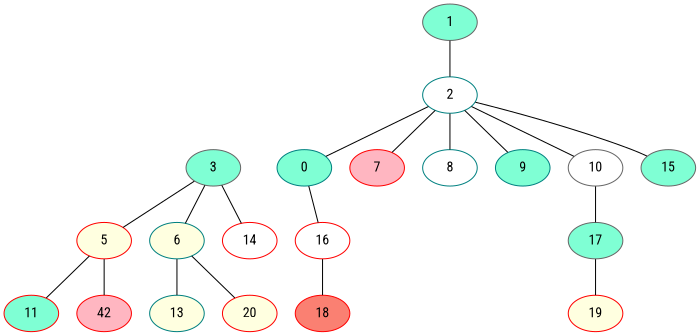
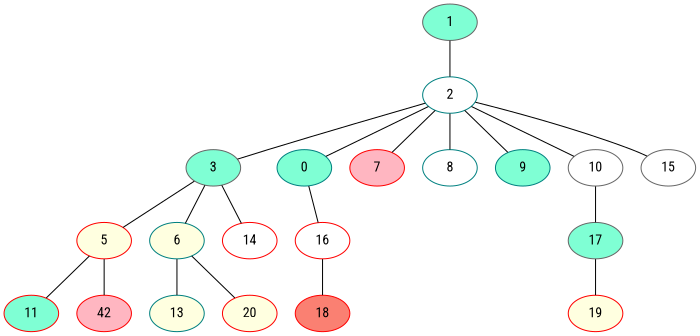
none -> (331, 131)
(668, 168) -> (668, 168)
